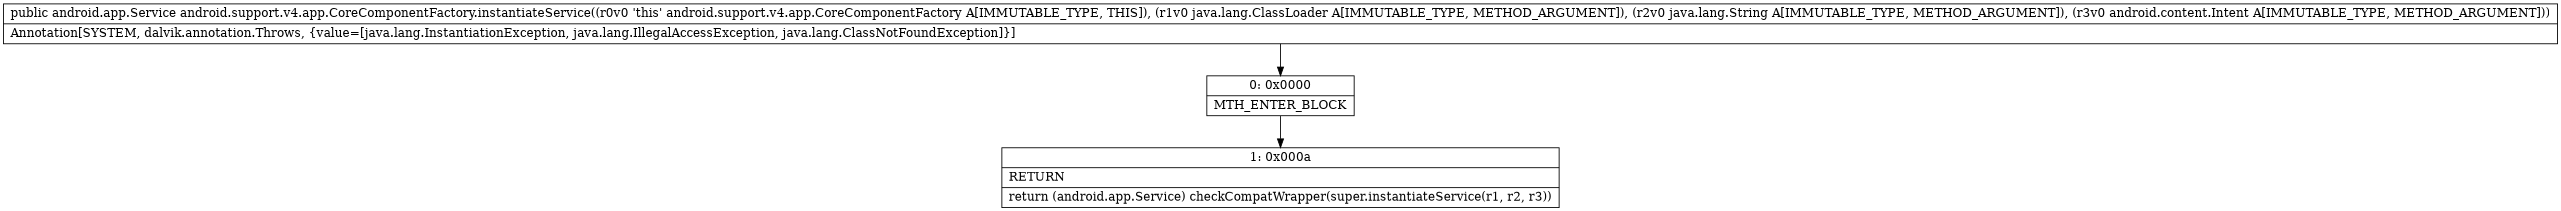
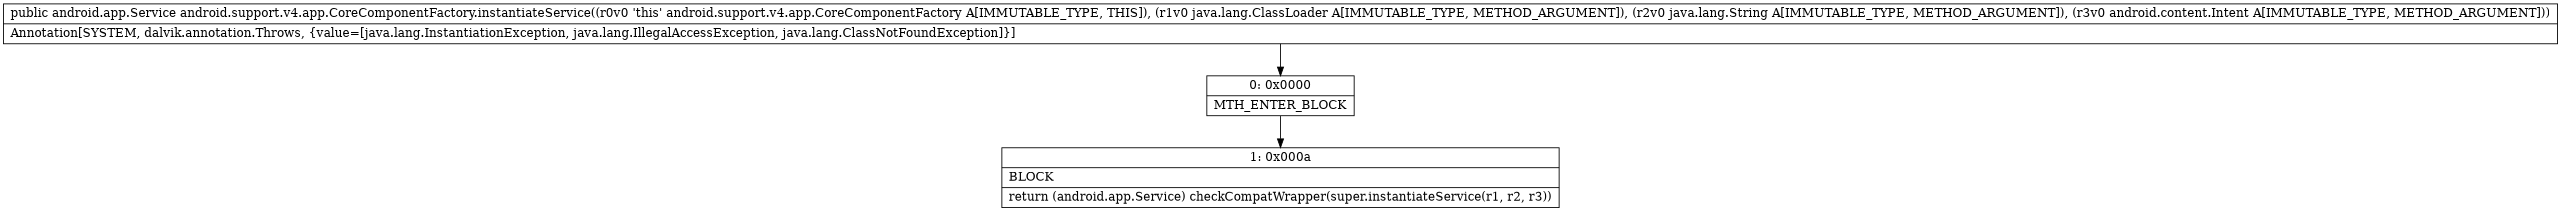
(1037, 177) -> (1031, 177)
